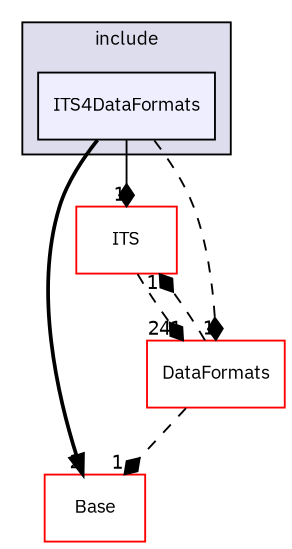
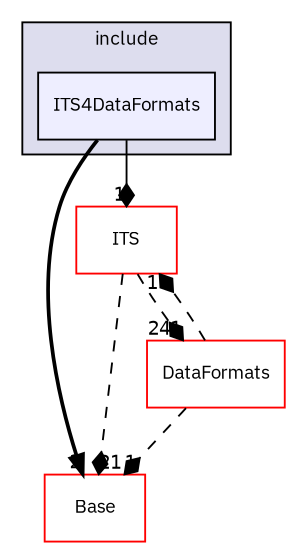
(199, 224) -> none
none -> (112, 363)
